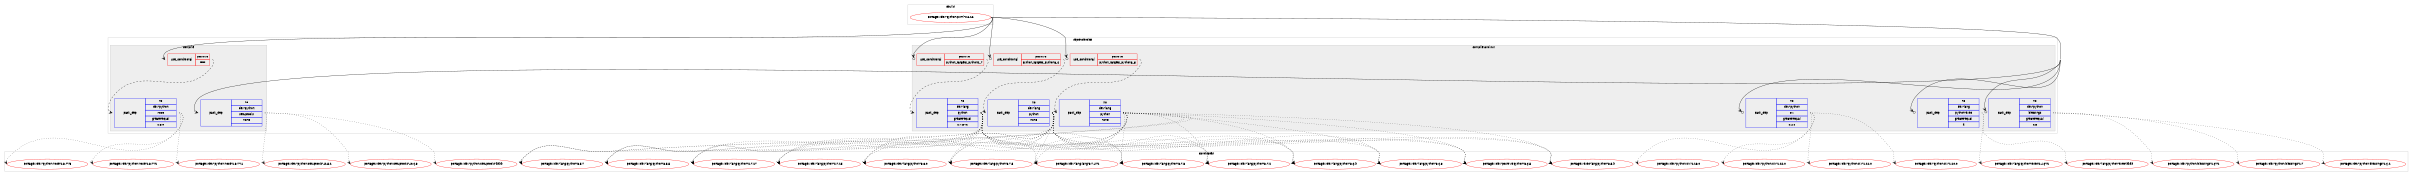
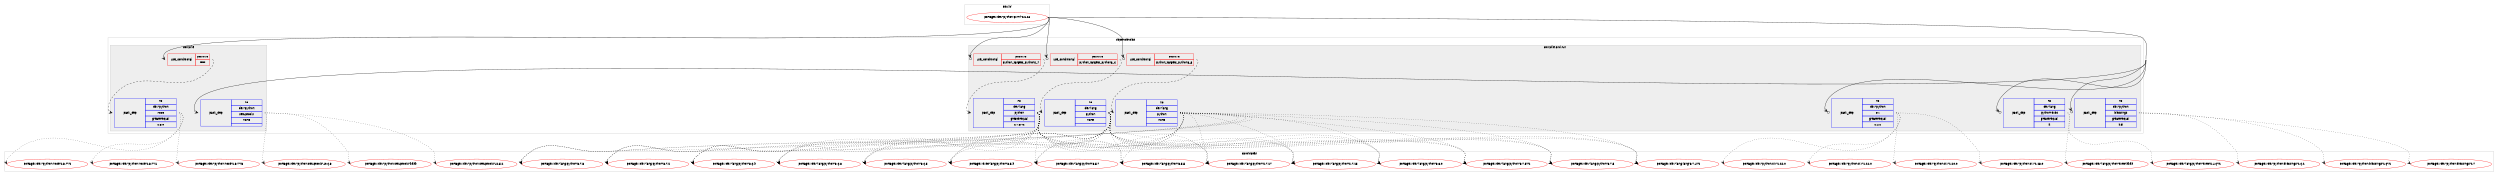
(1507, 164) -> (906, 164)
none -> (1507, 164)
